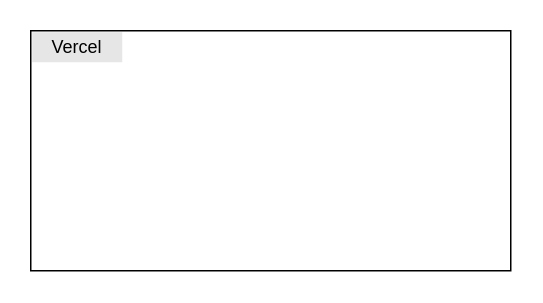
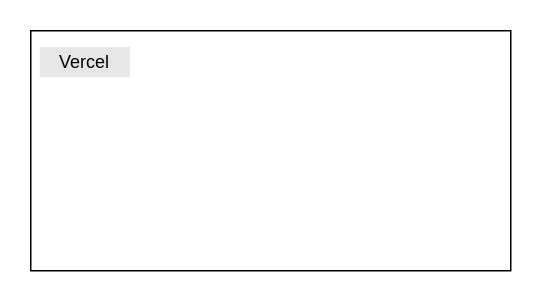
(77, 47) -> (85, 62)
